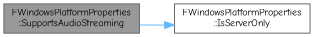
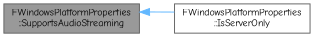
(152, 25) -> (162, 12)
